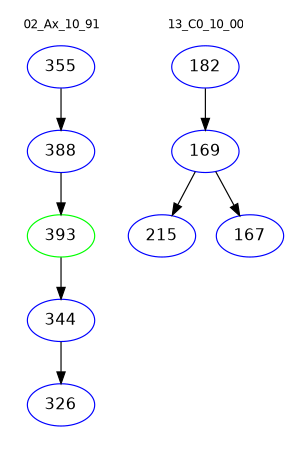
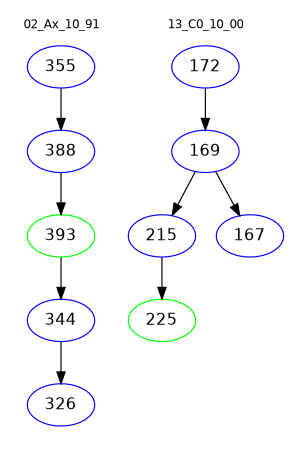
(205, 67) -> (205, 67)
none -> (162, 320)
